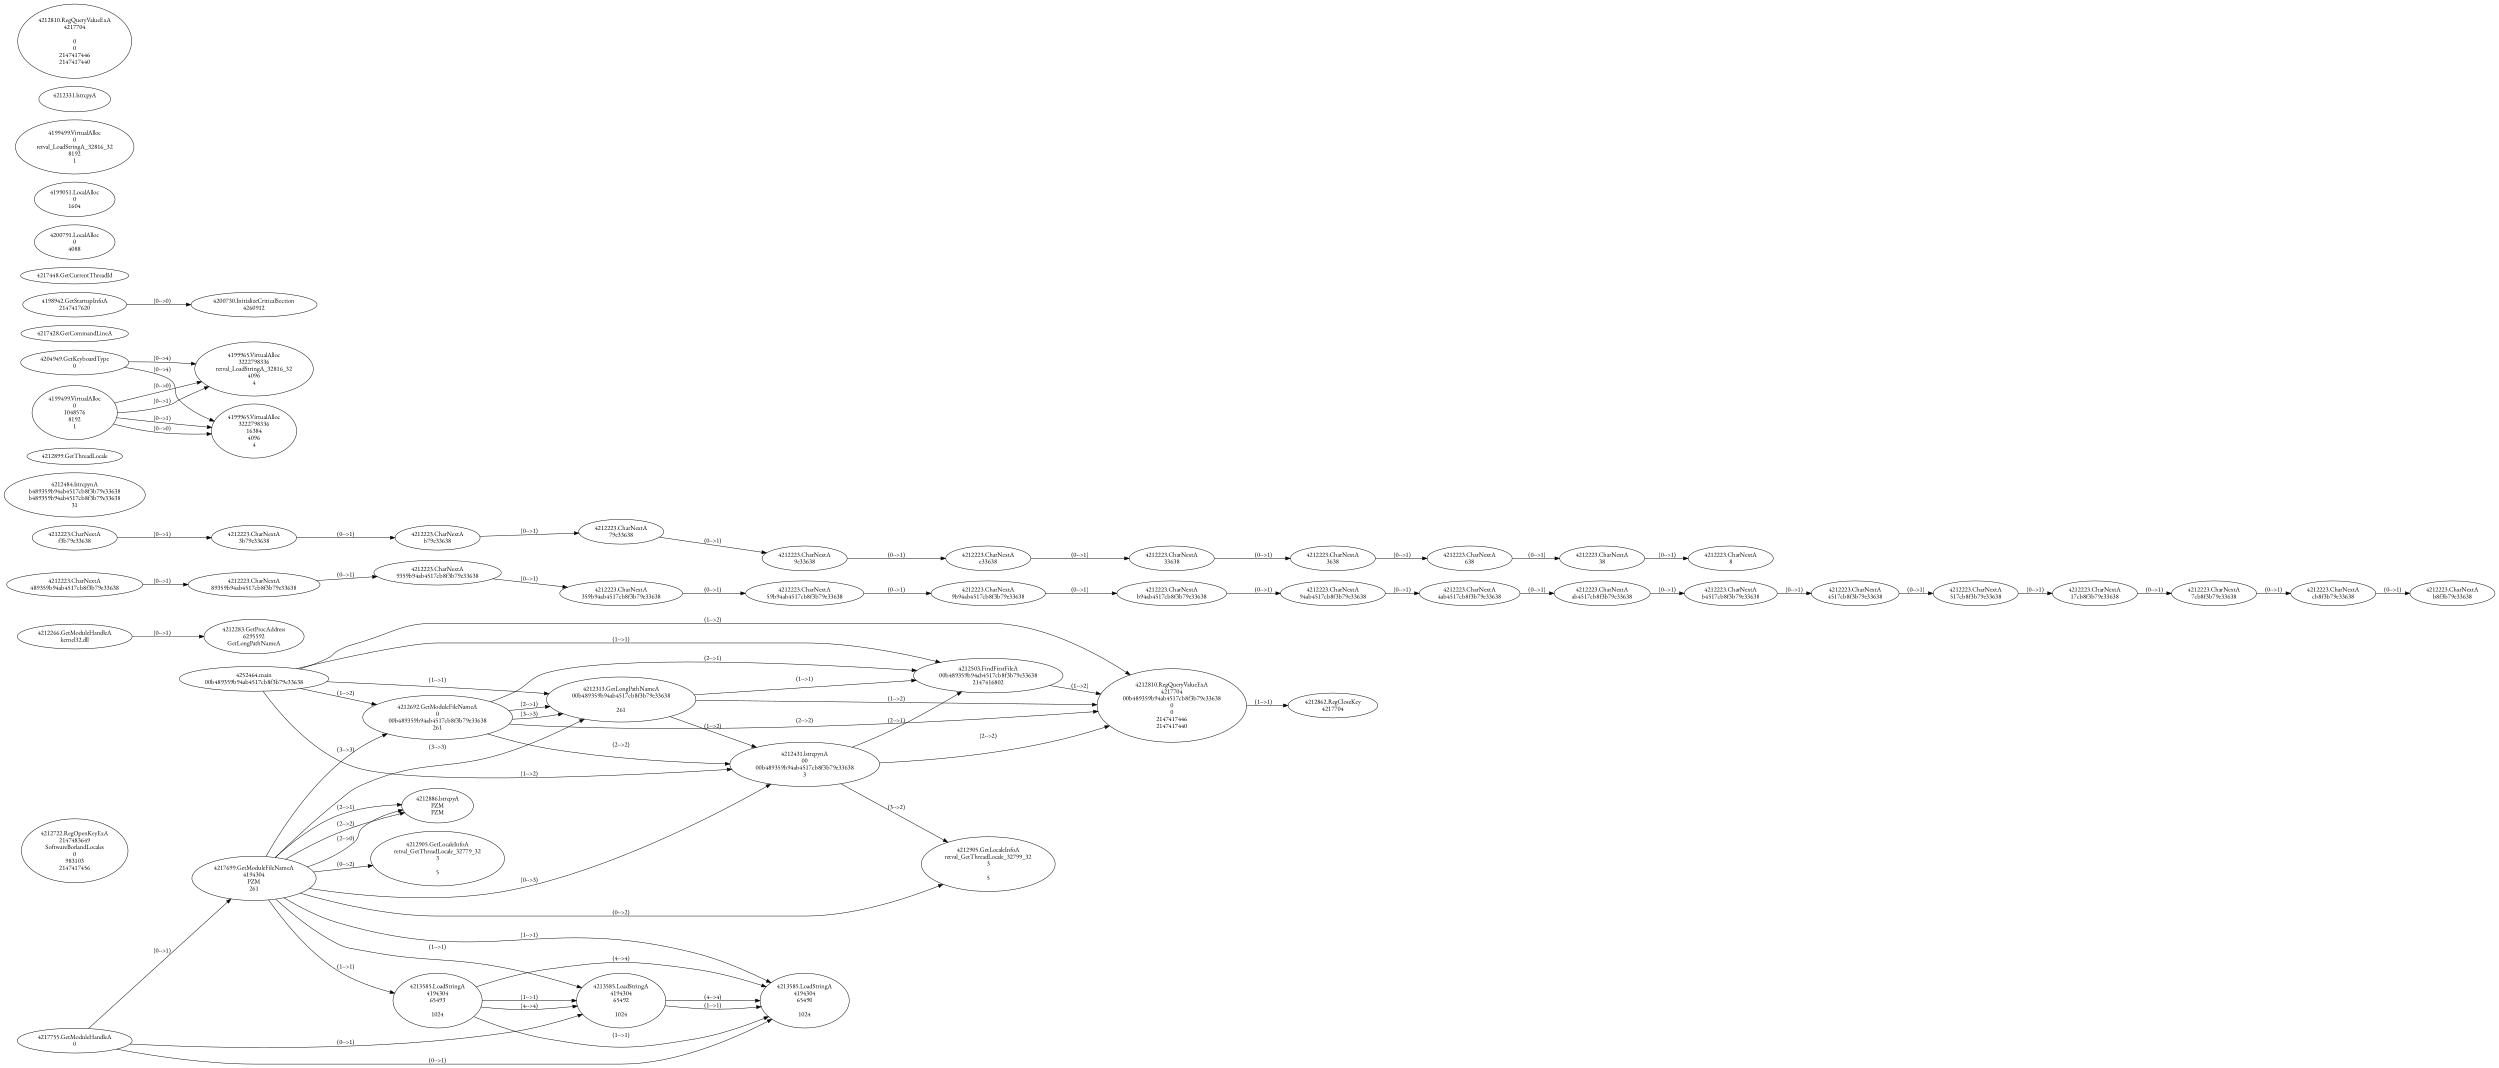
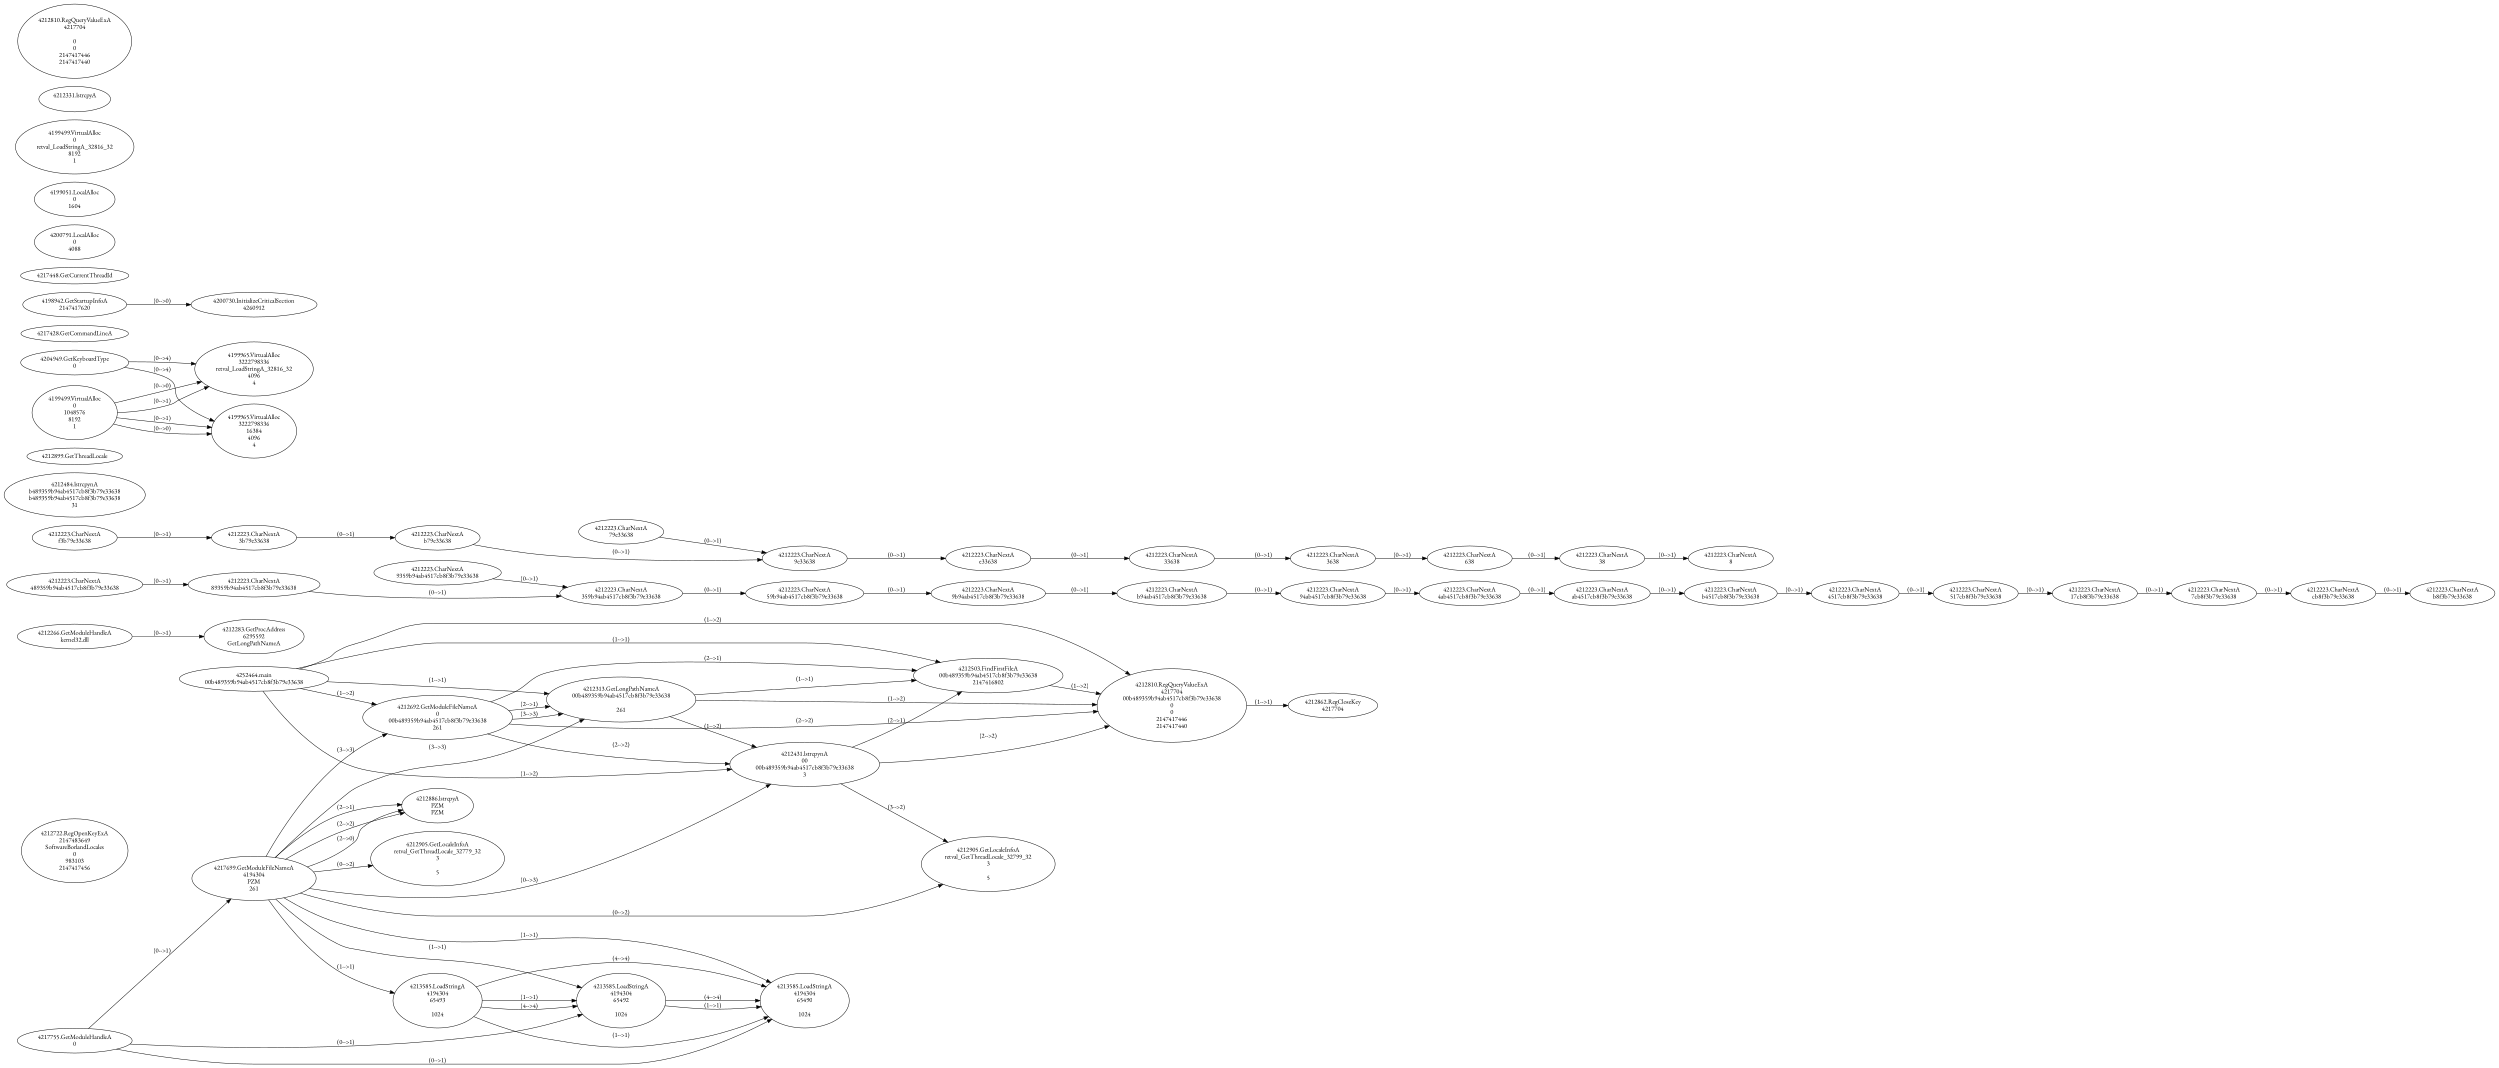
(527, 535) -> (615, 559)
(344, 579) -> (433, 598)
